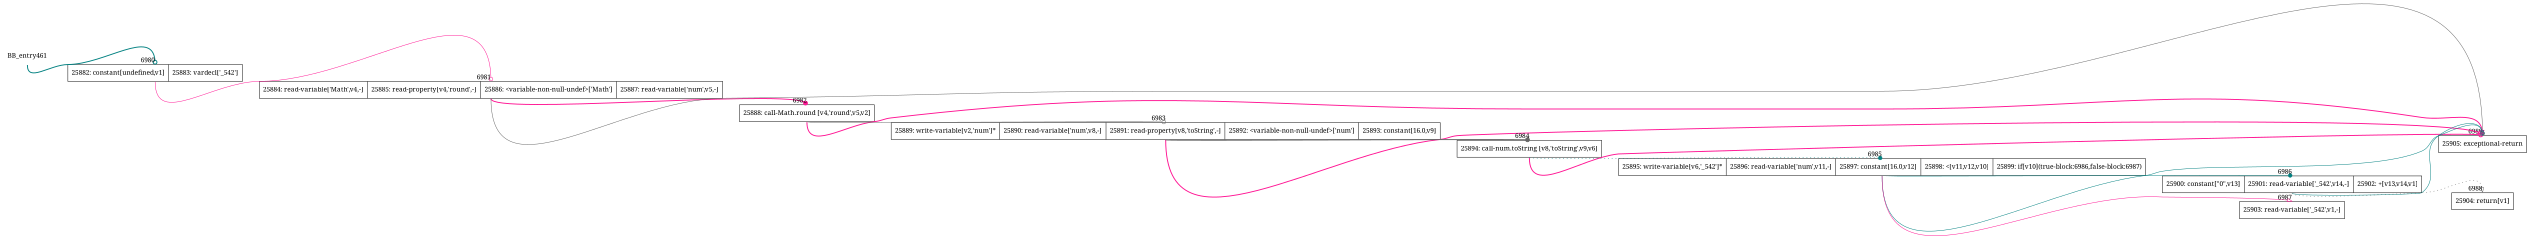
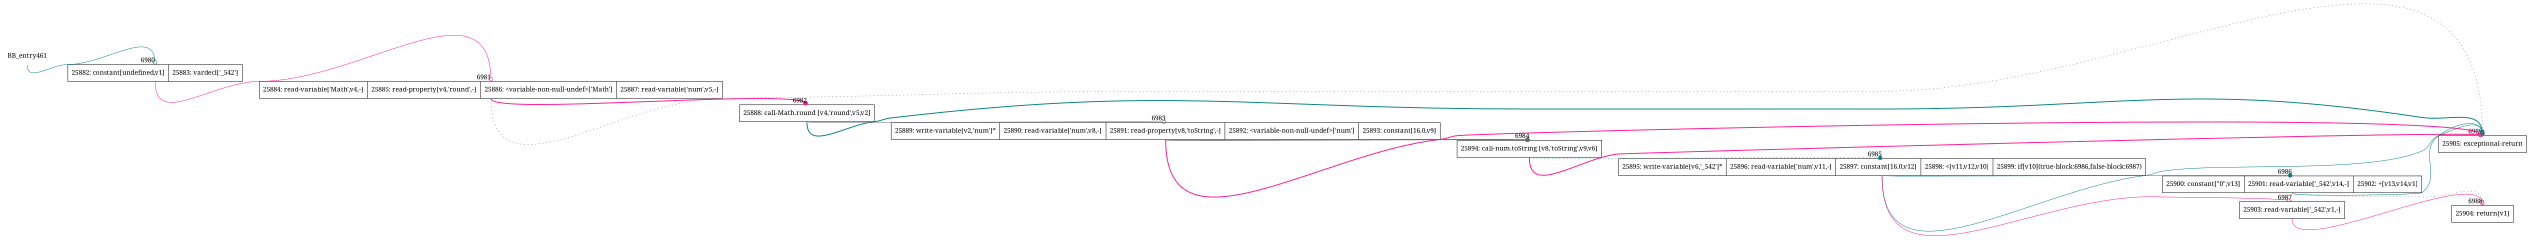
(93, 60) -> (93, 60)
(1513, 91) -> (1513, 91)
(1642, 109) -> (1642, 109)
none -> (2386, 212)
